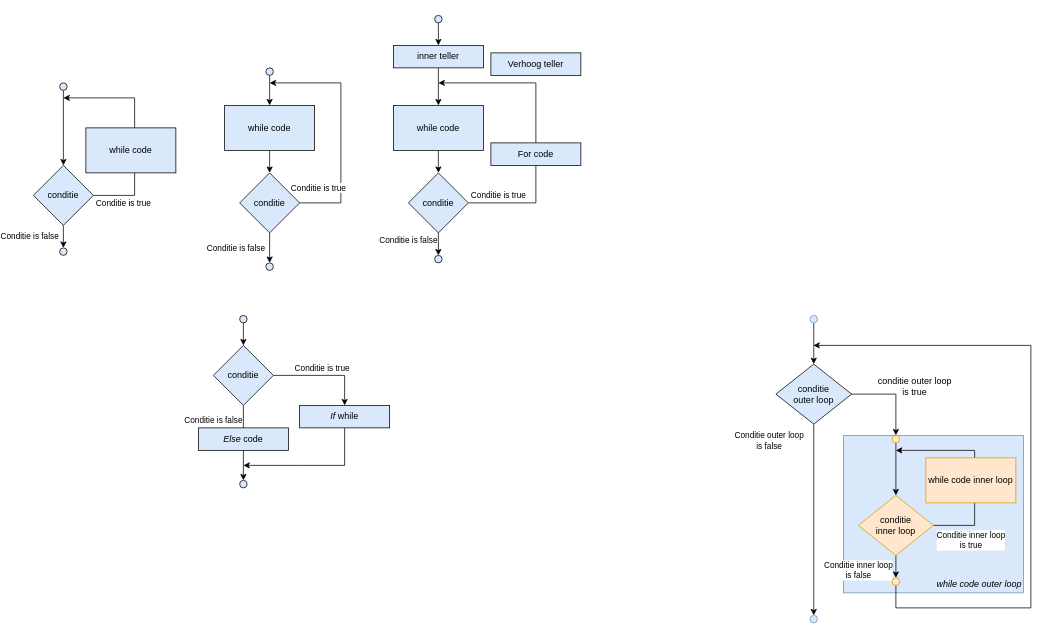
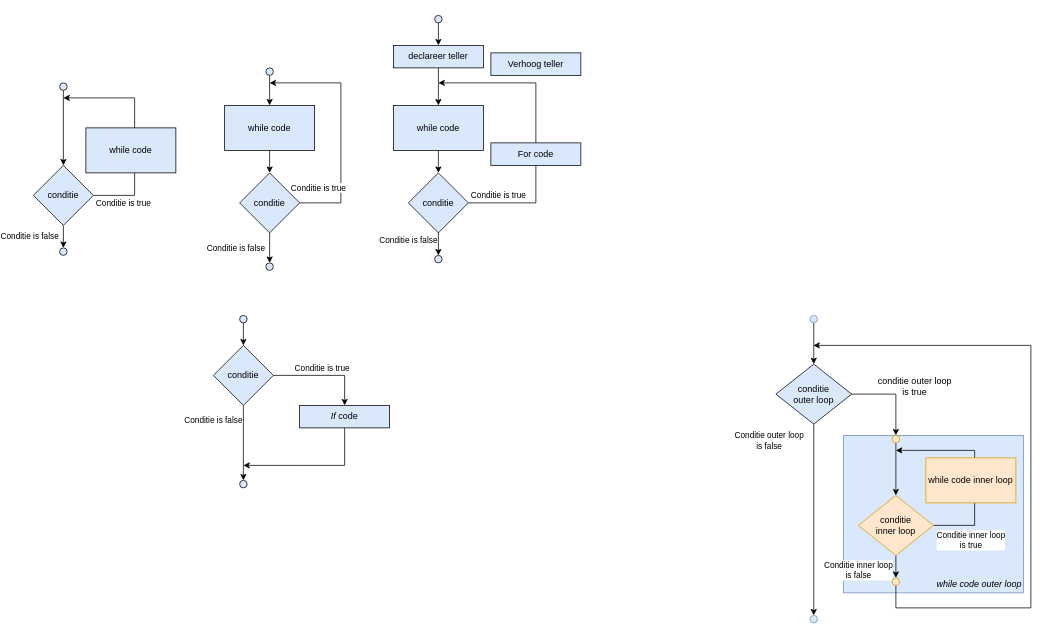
(438, 57) -> (438, 57)
(345, 417) -> (345, 417)
(243, 439) -> none
